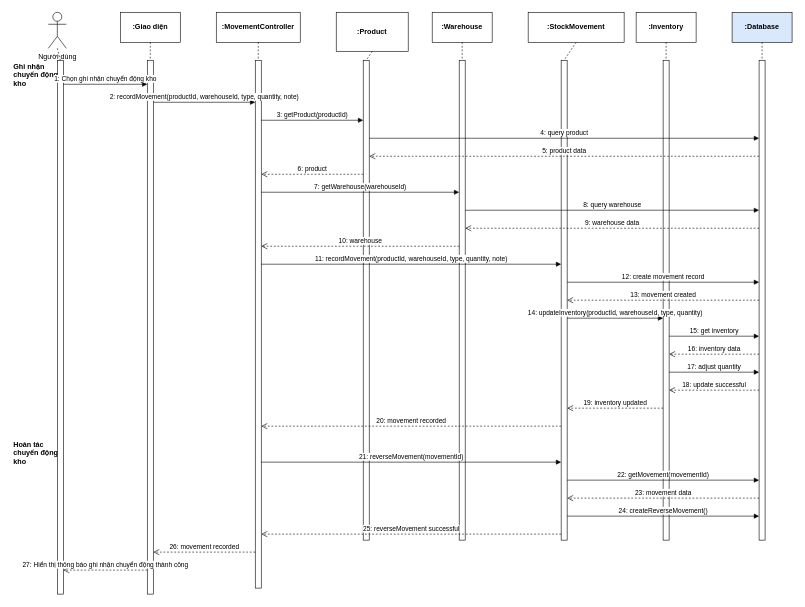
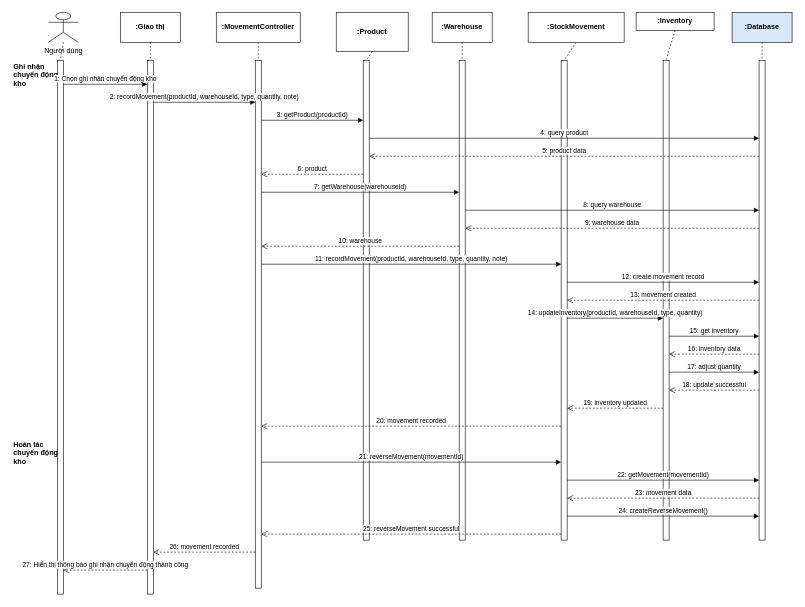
(150, 27) -> (150, 27)
(666, 27) -> (675, 21)
(57, 30) -> (63, 27)
